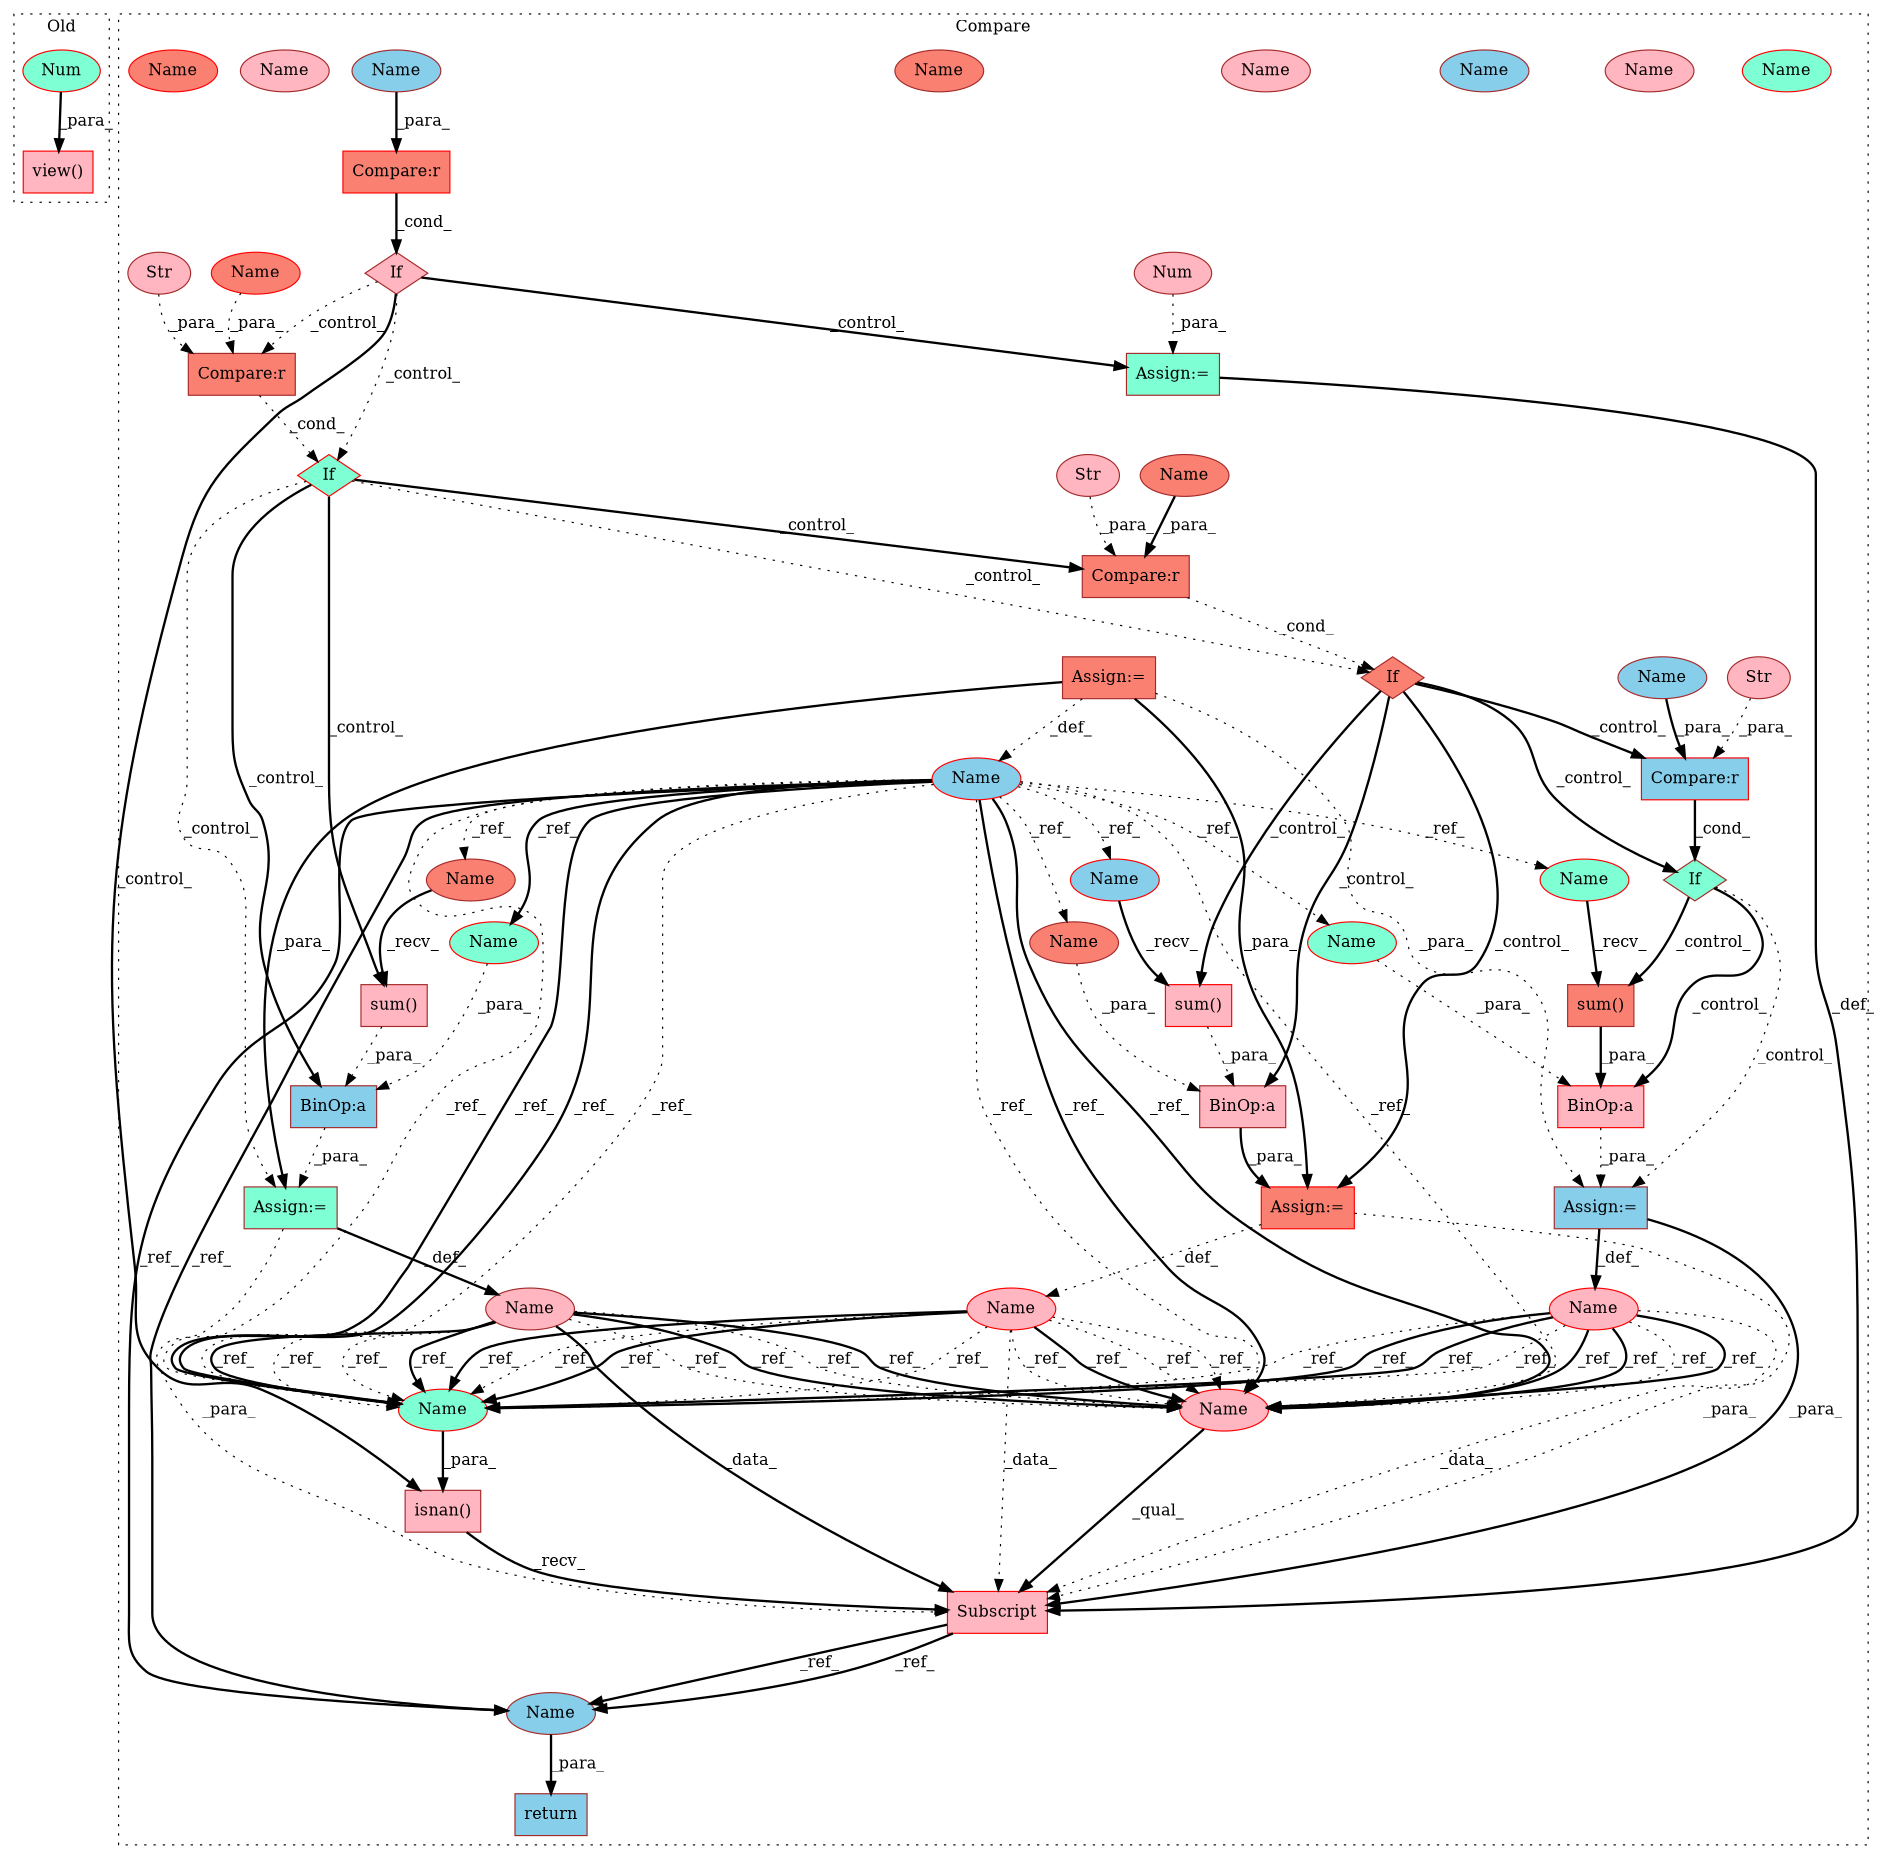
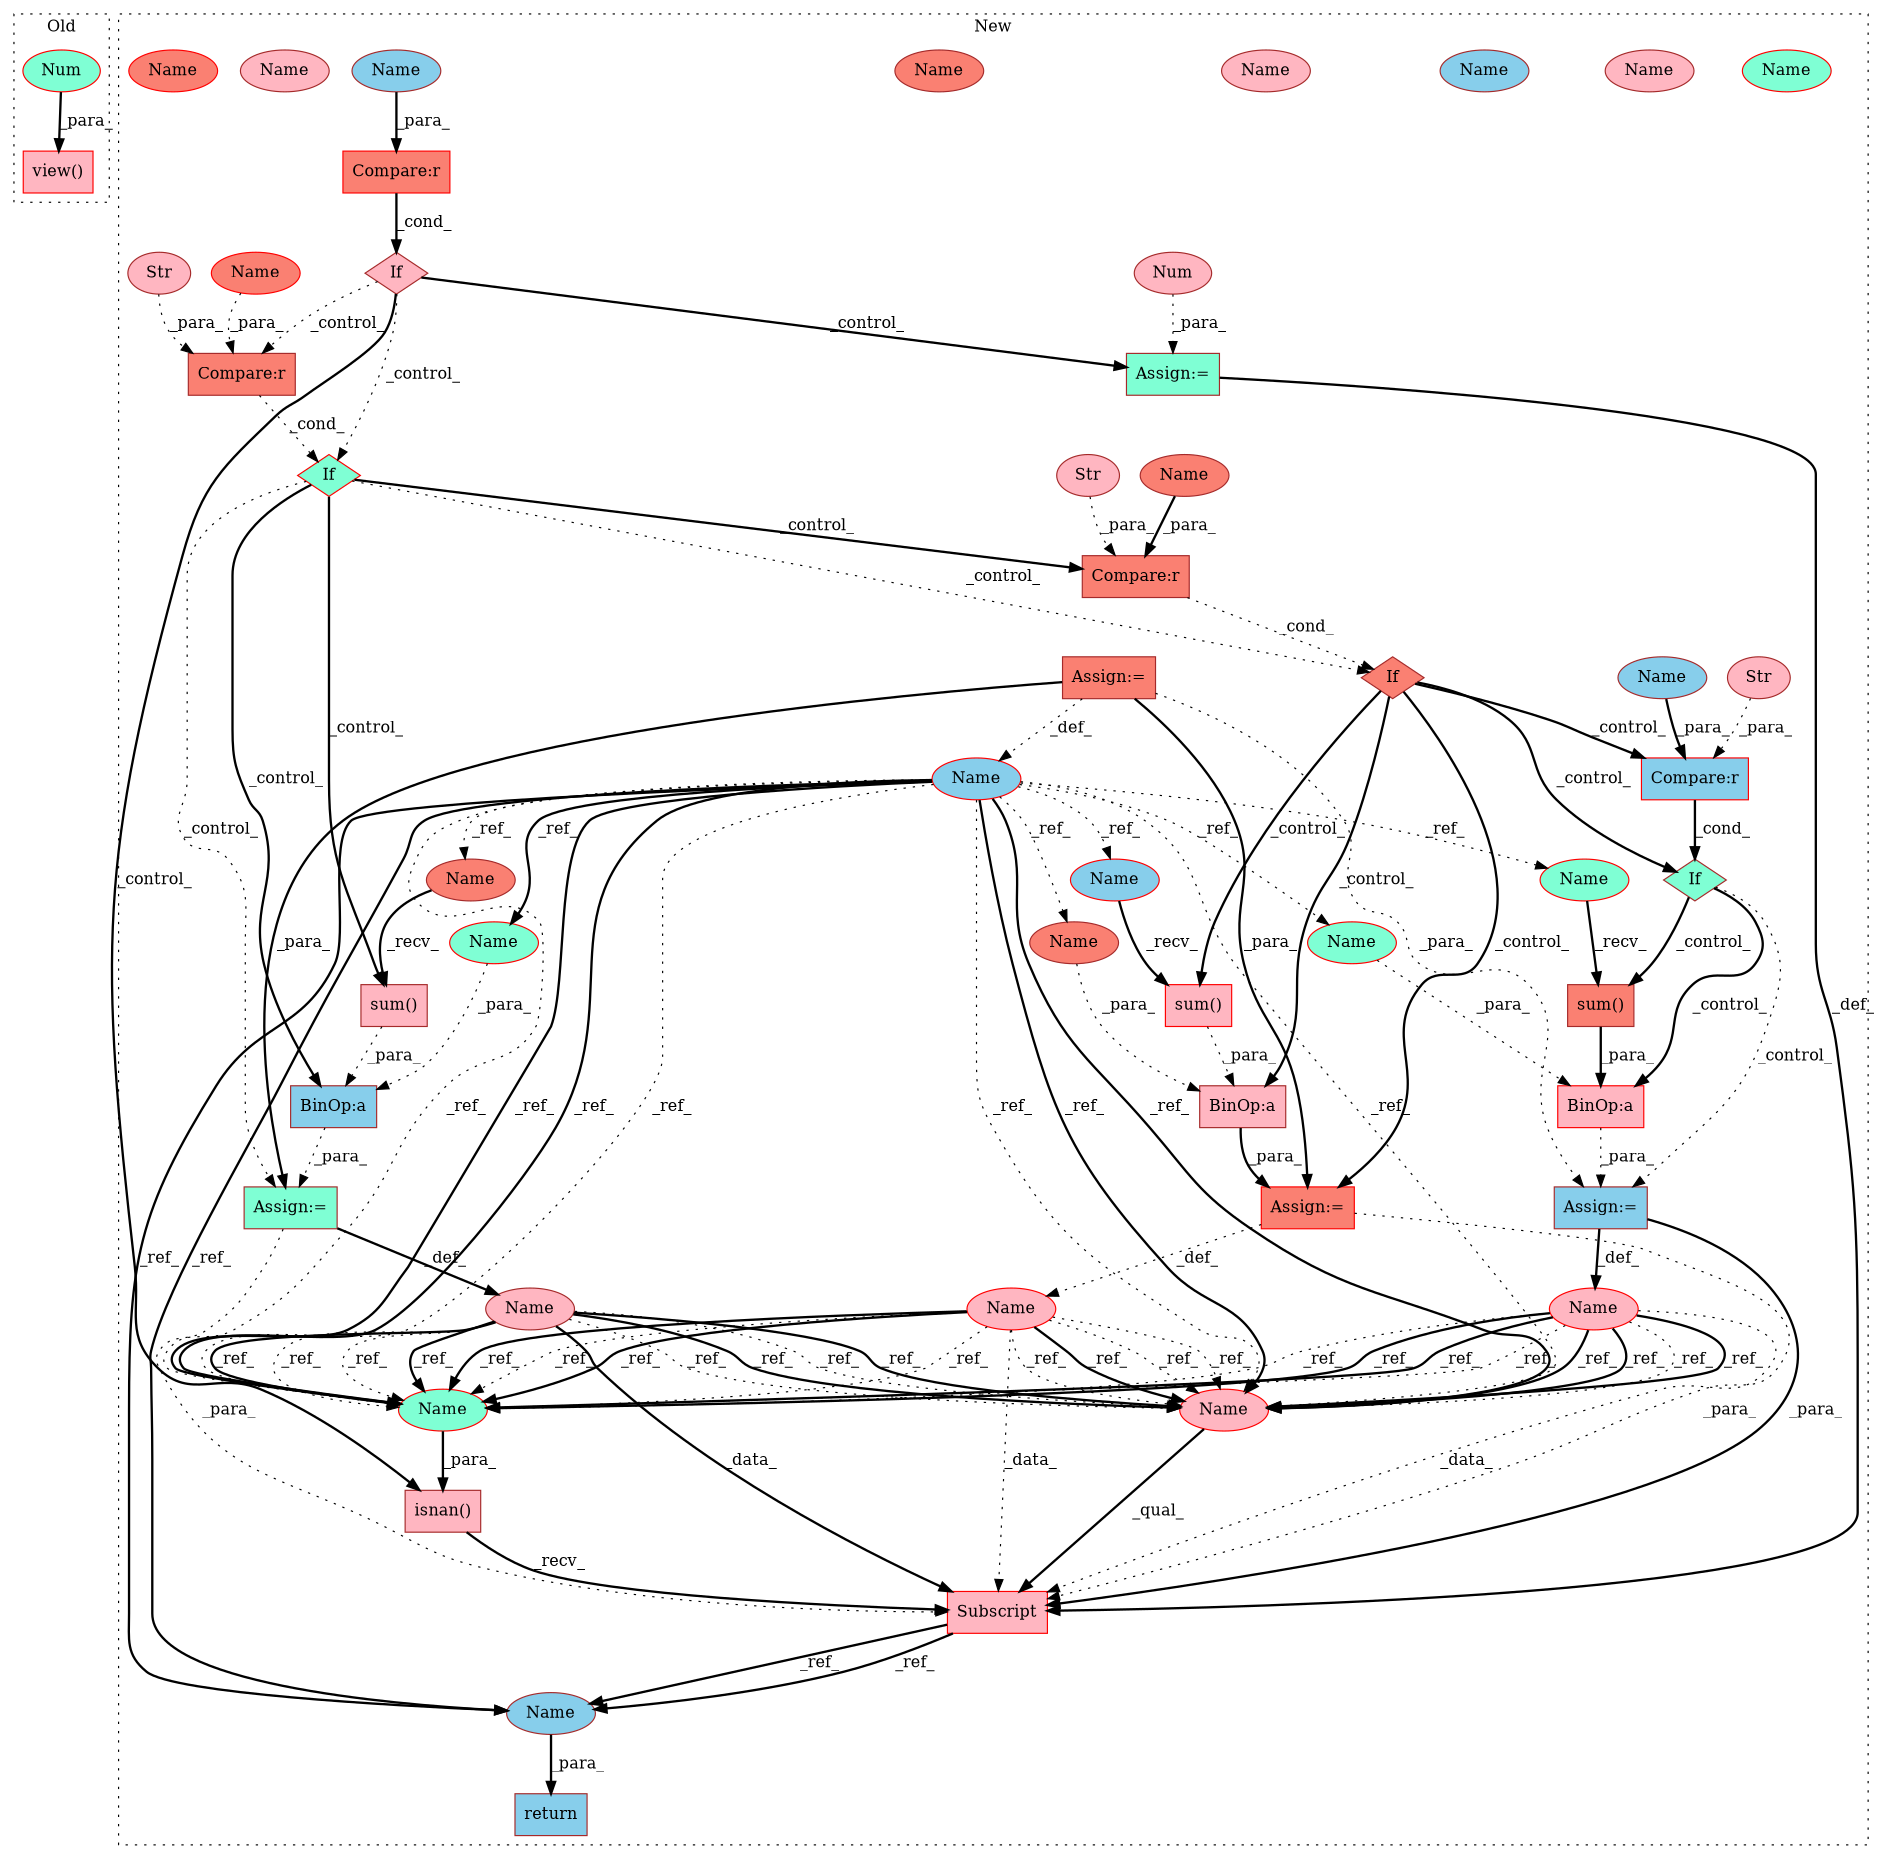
(993, 27) -> (993, 27)
